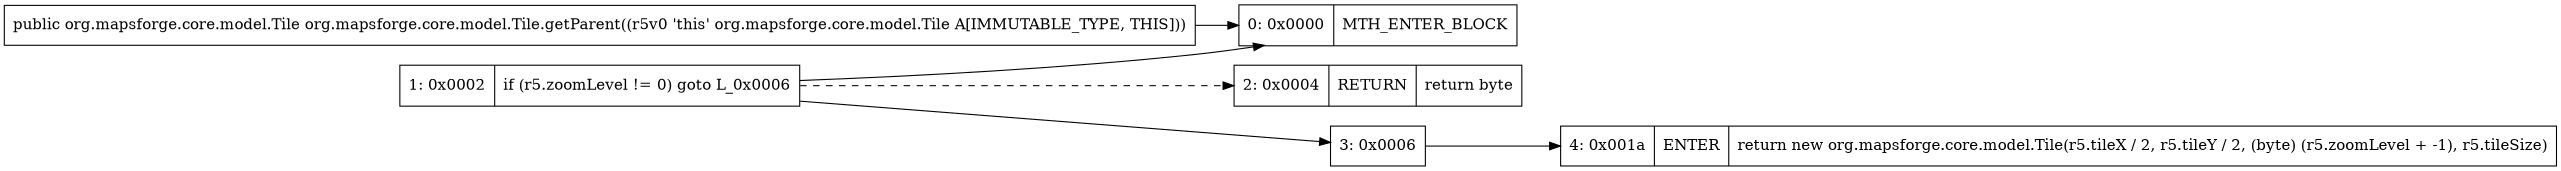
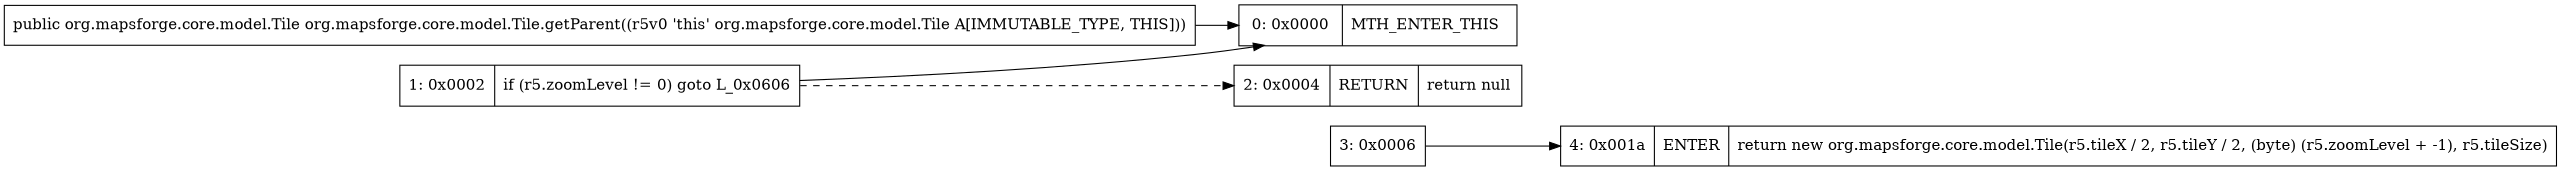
(1425, 25) -> (1425, 25)
(647, 85) -> (647, 85)
(1469, 85) -> (1469, 85)
(1060, 121) -> none
